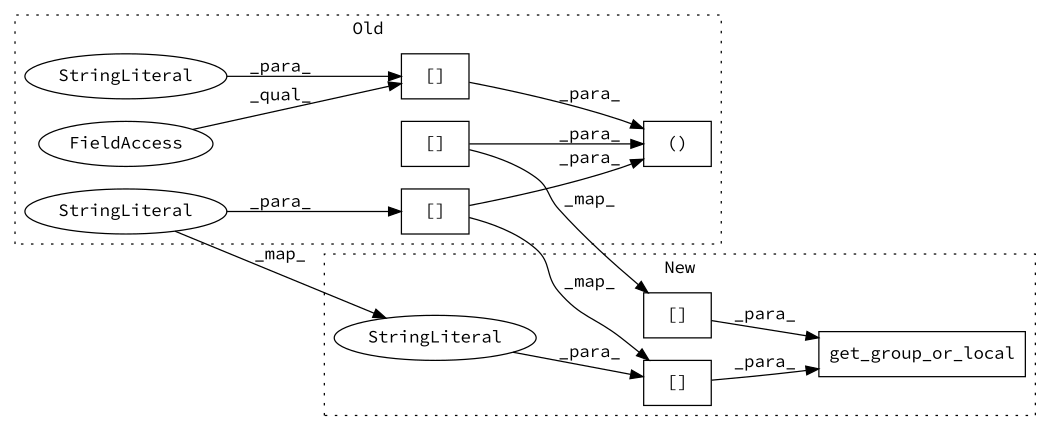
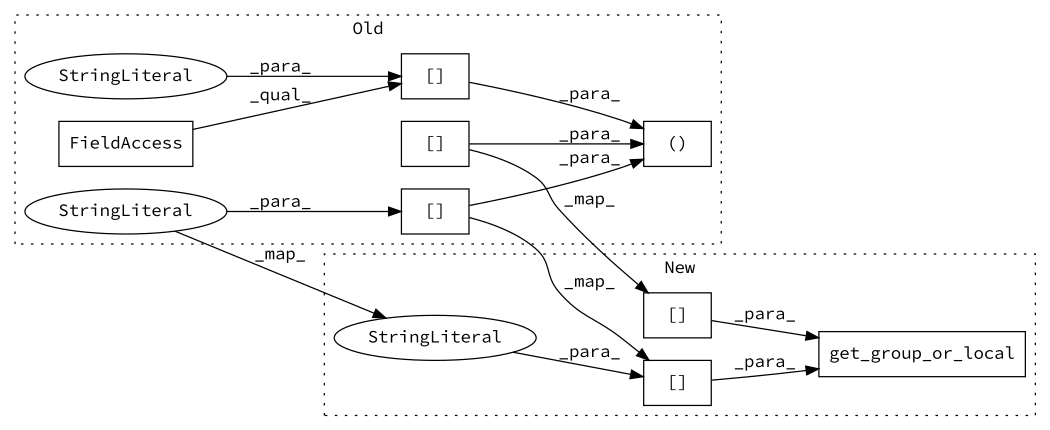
(126, 144) -> (126, 144)
